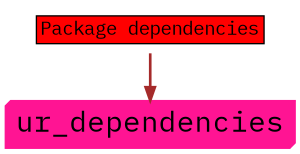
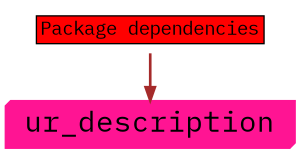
(150, 124) -> (150, 124)
